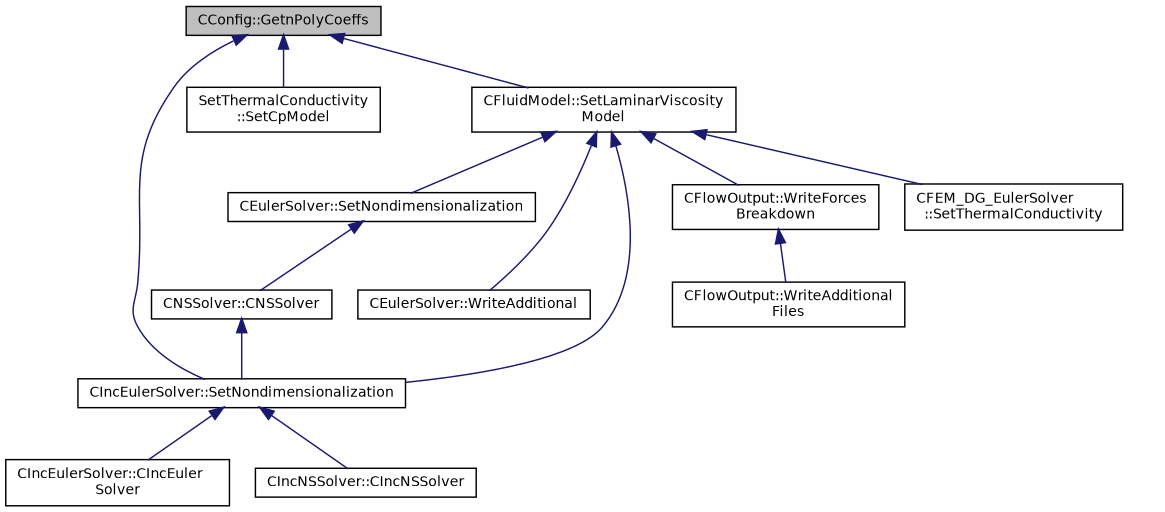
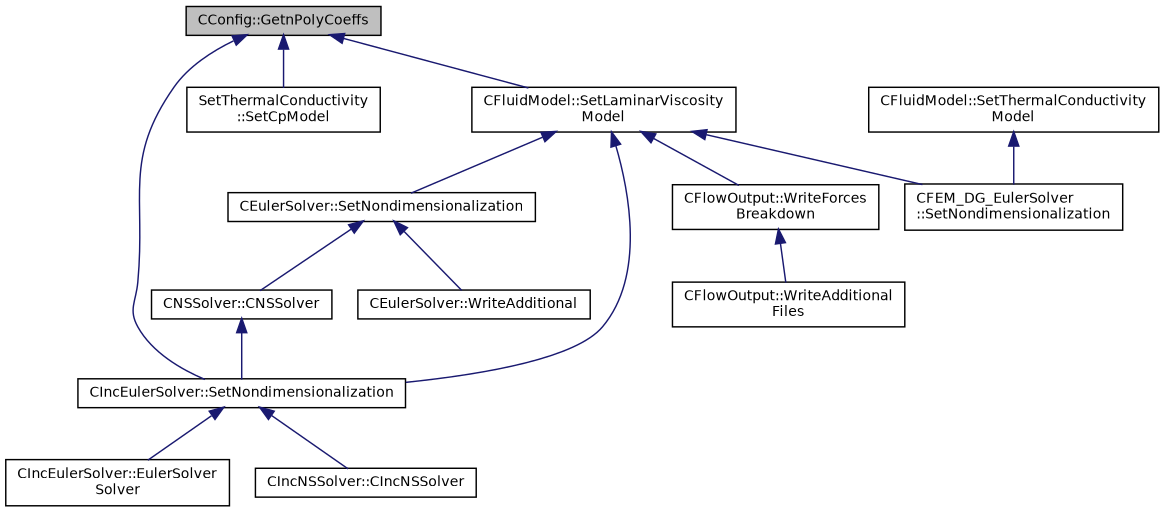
none -> (1014, 110)
(1014, 207) -> (1014, 207)
(551, 225) -> (433, 261)
(118, 483) -> (118, 483)
